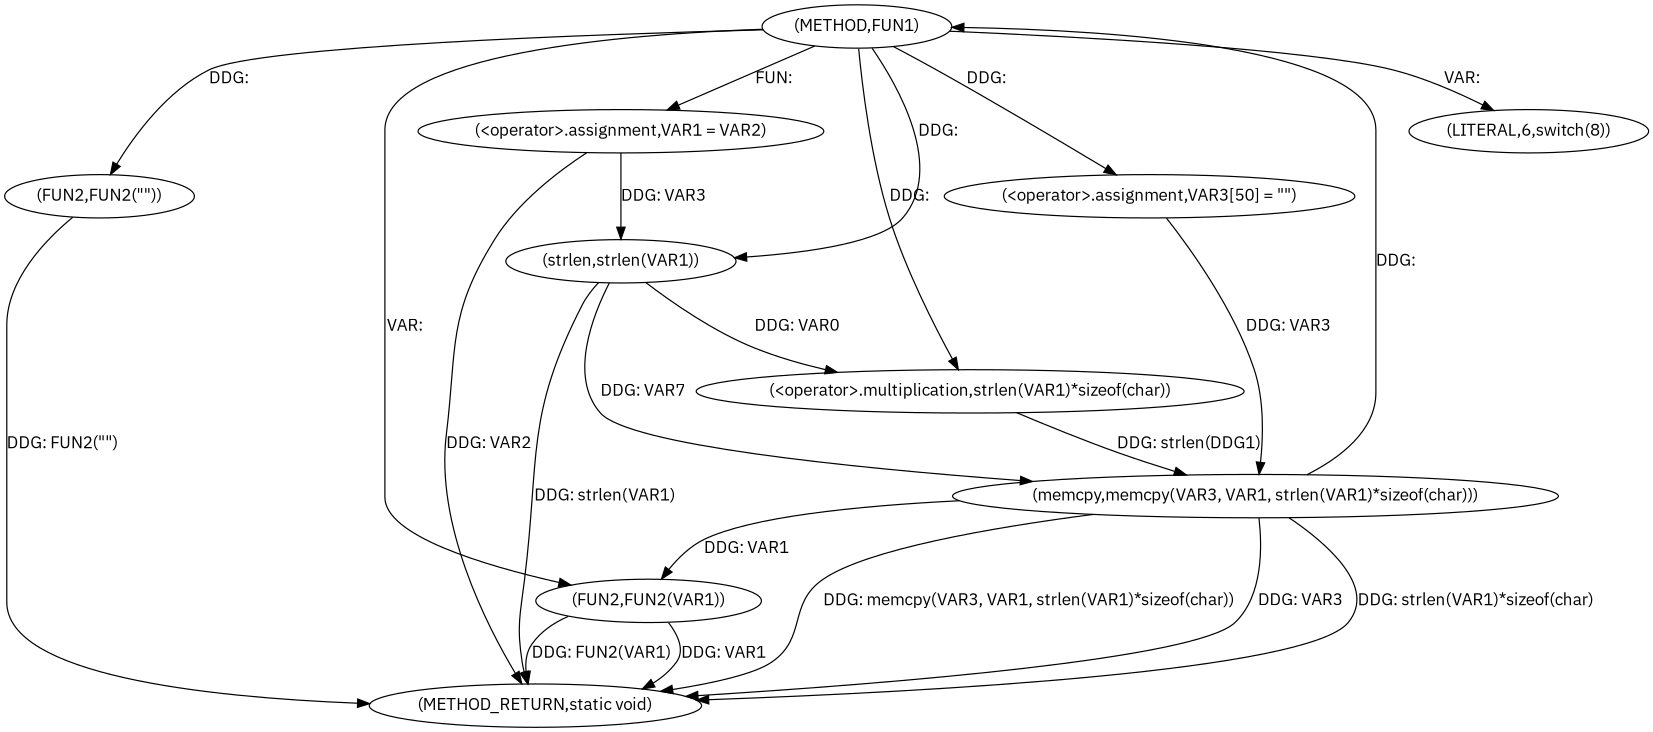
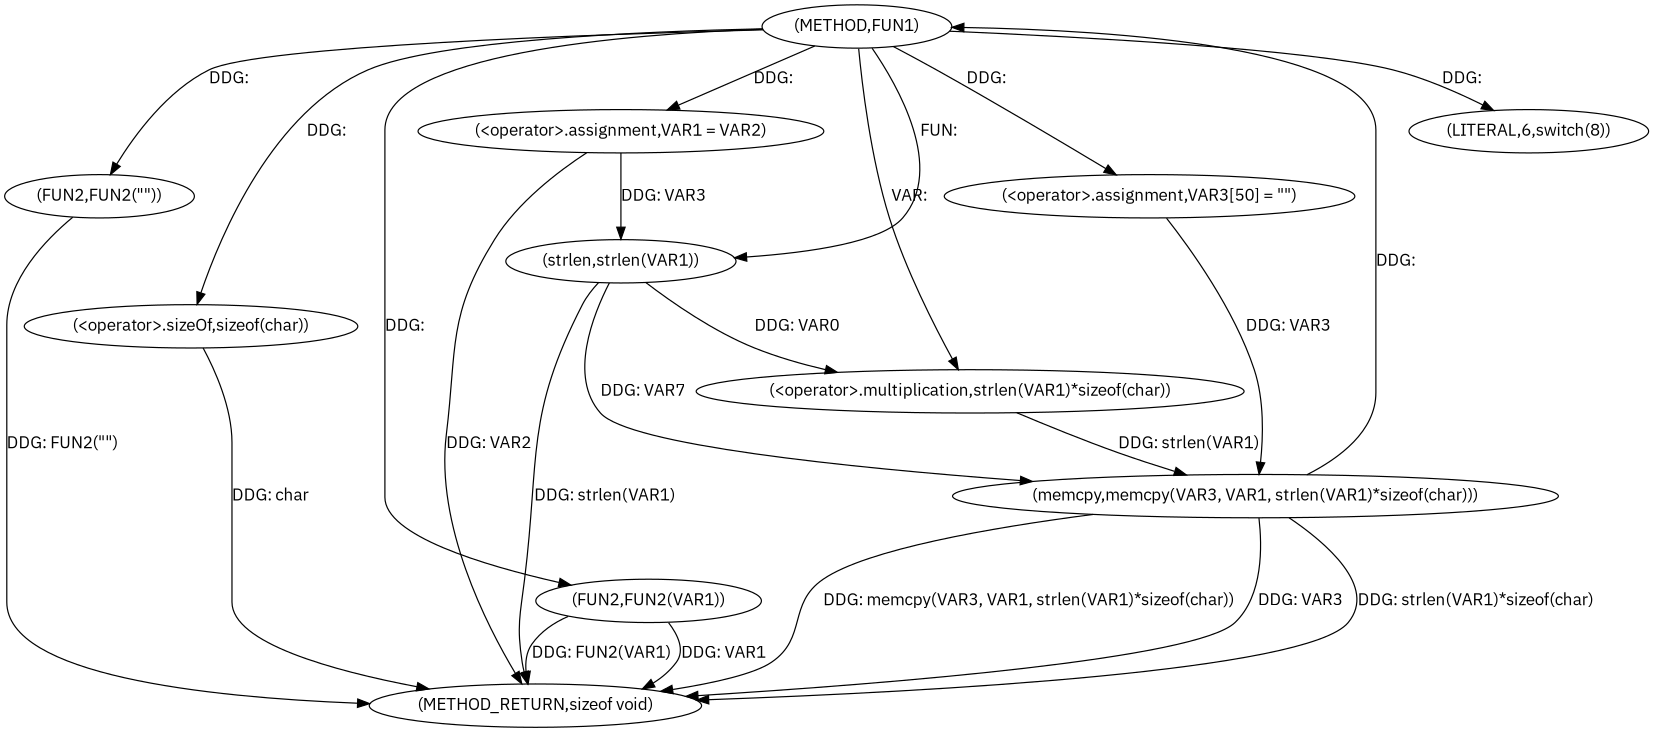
(776, 79) -> (776, 79)
(1464, 79) -> (1464, 79)
(941, 131) -> (941, 131)
(912, 196) -> (912, 196)
none -> (191, 326)
(407, 326) -> (407, 326)
(1189, 444) -> (1189, 444)
(807, 514) -> none
(535, 706) -> (535, 706)
